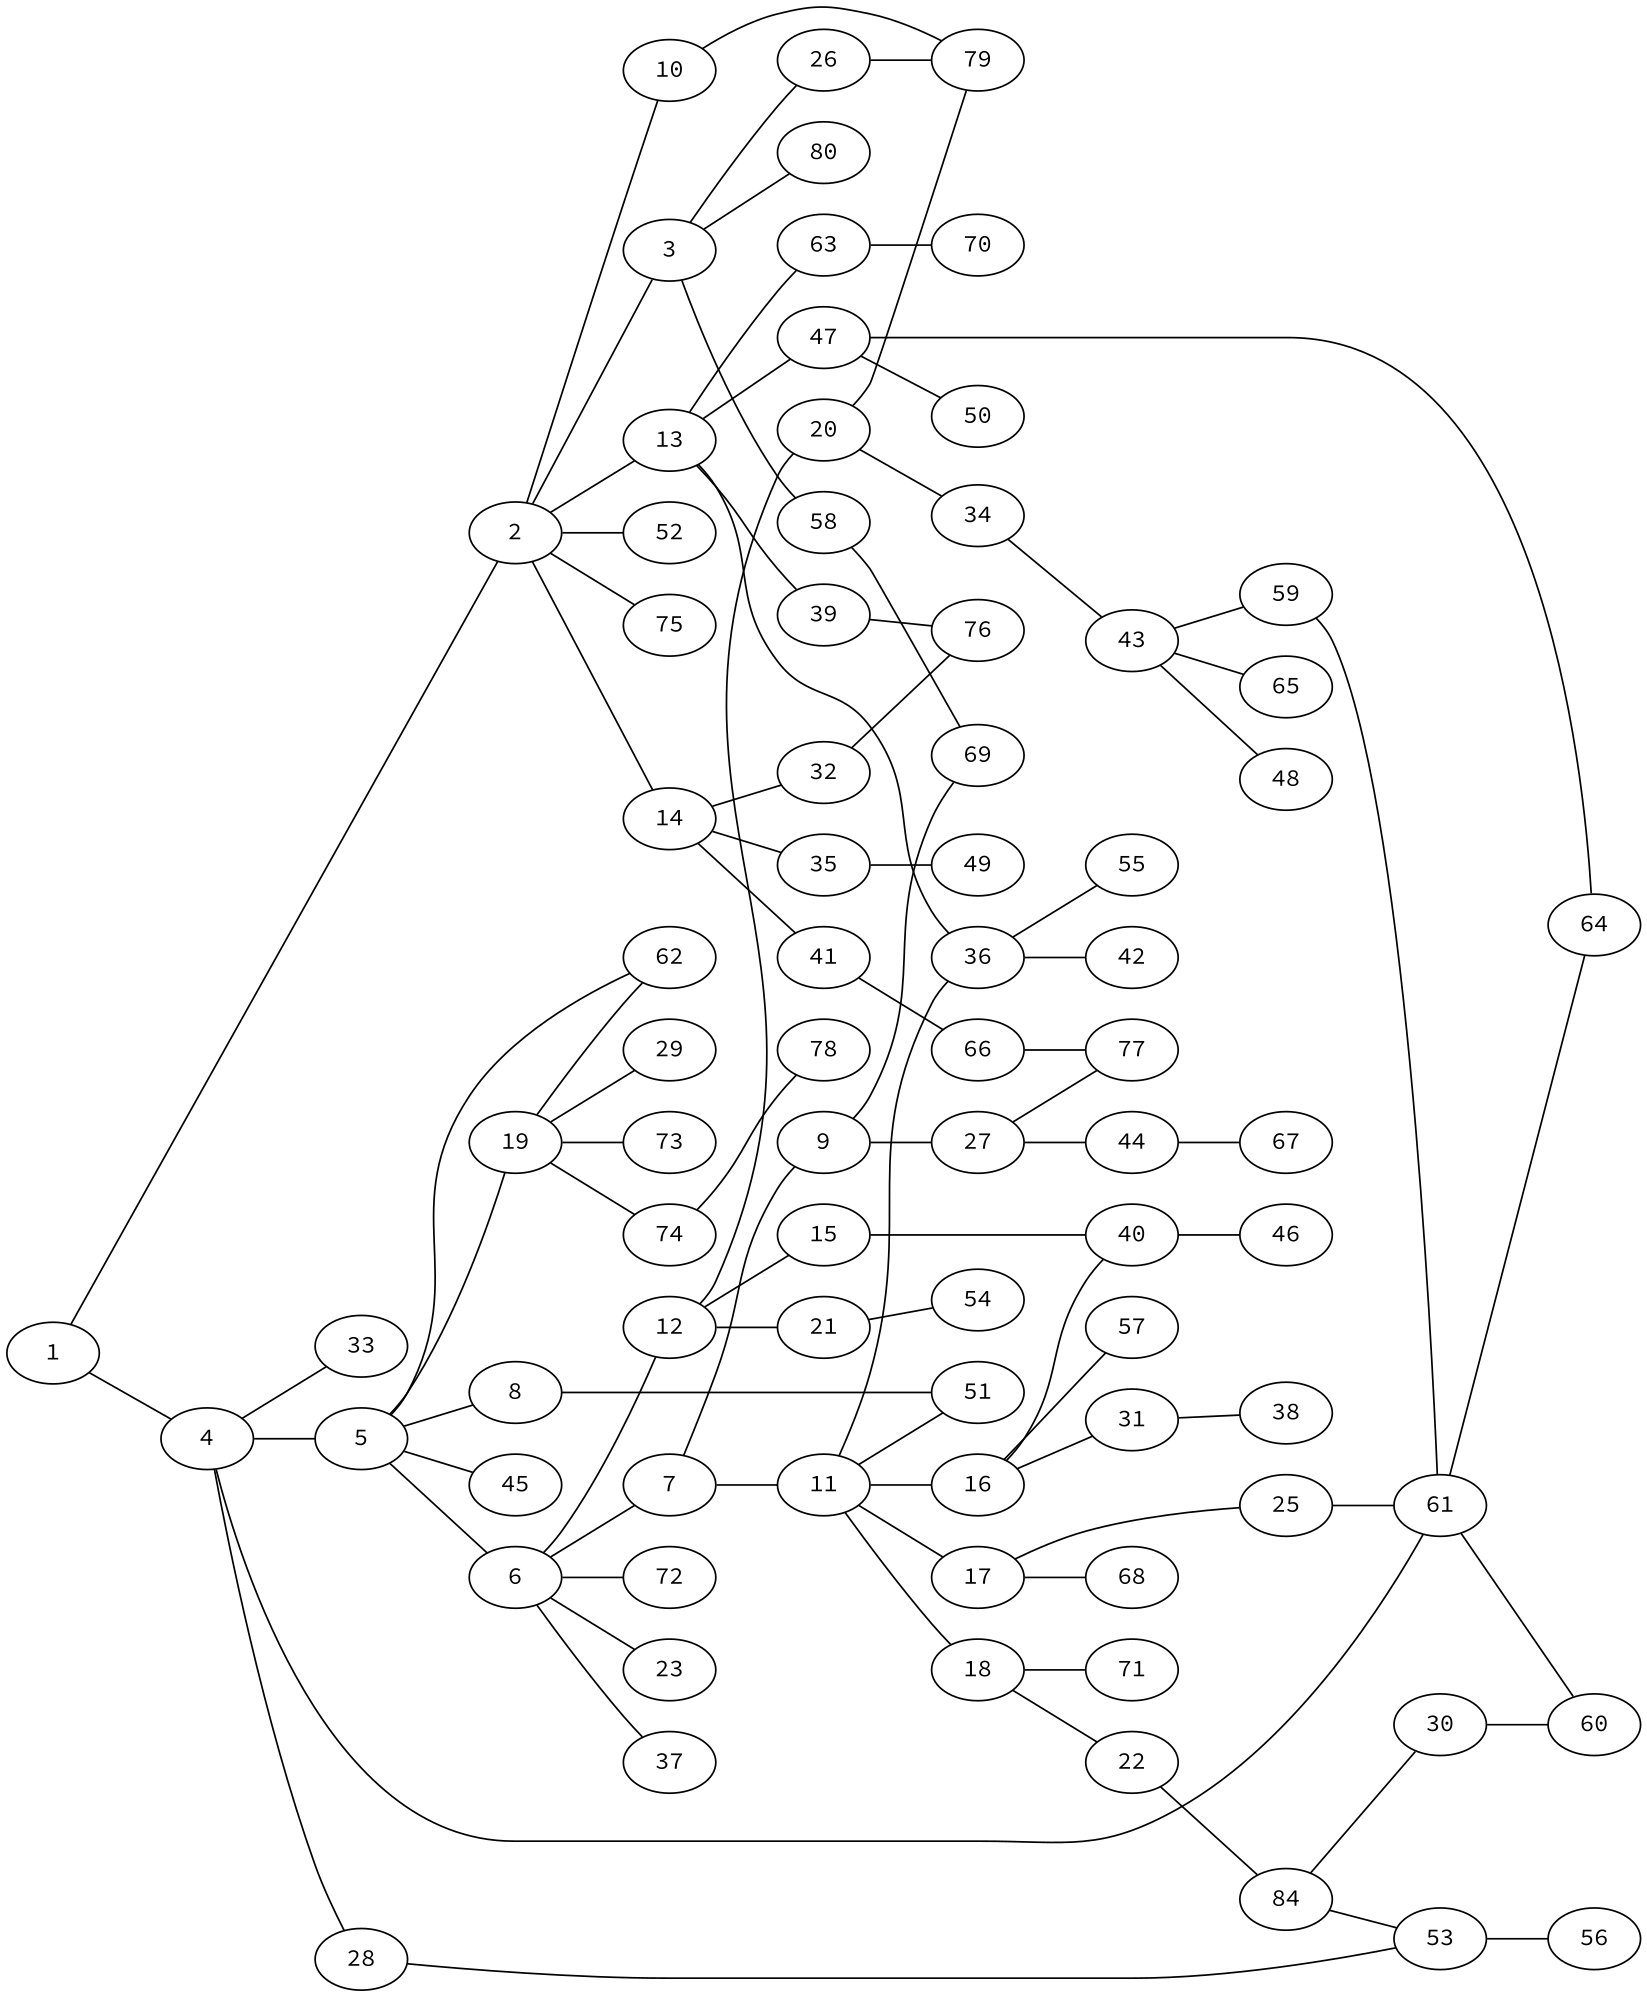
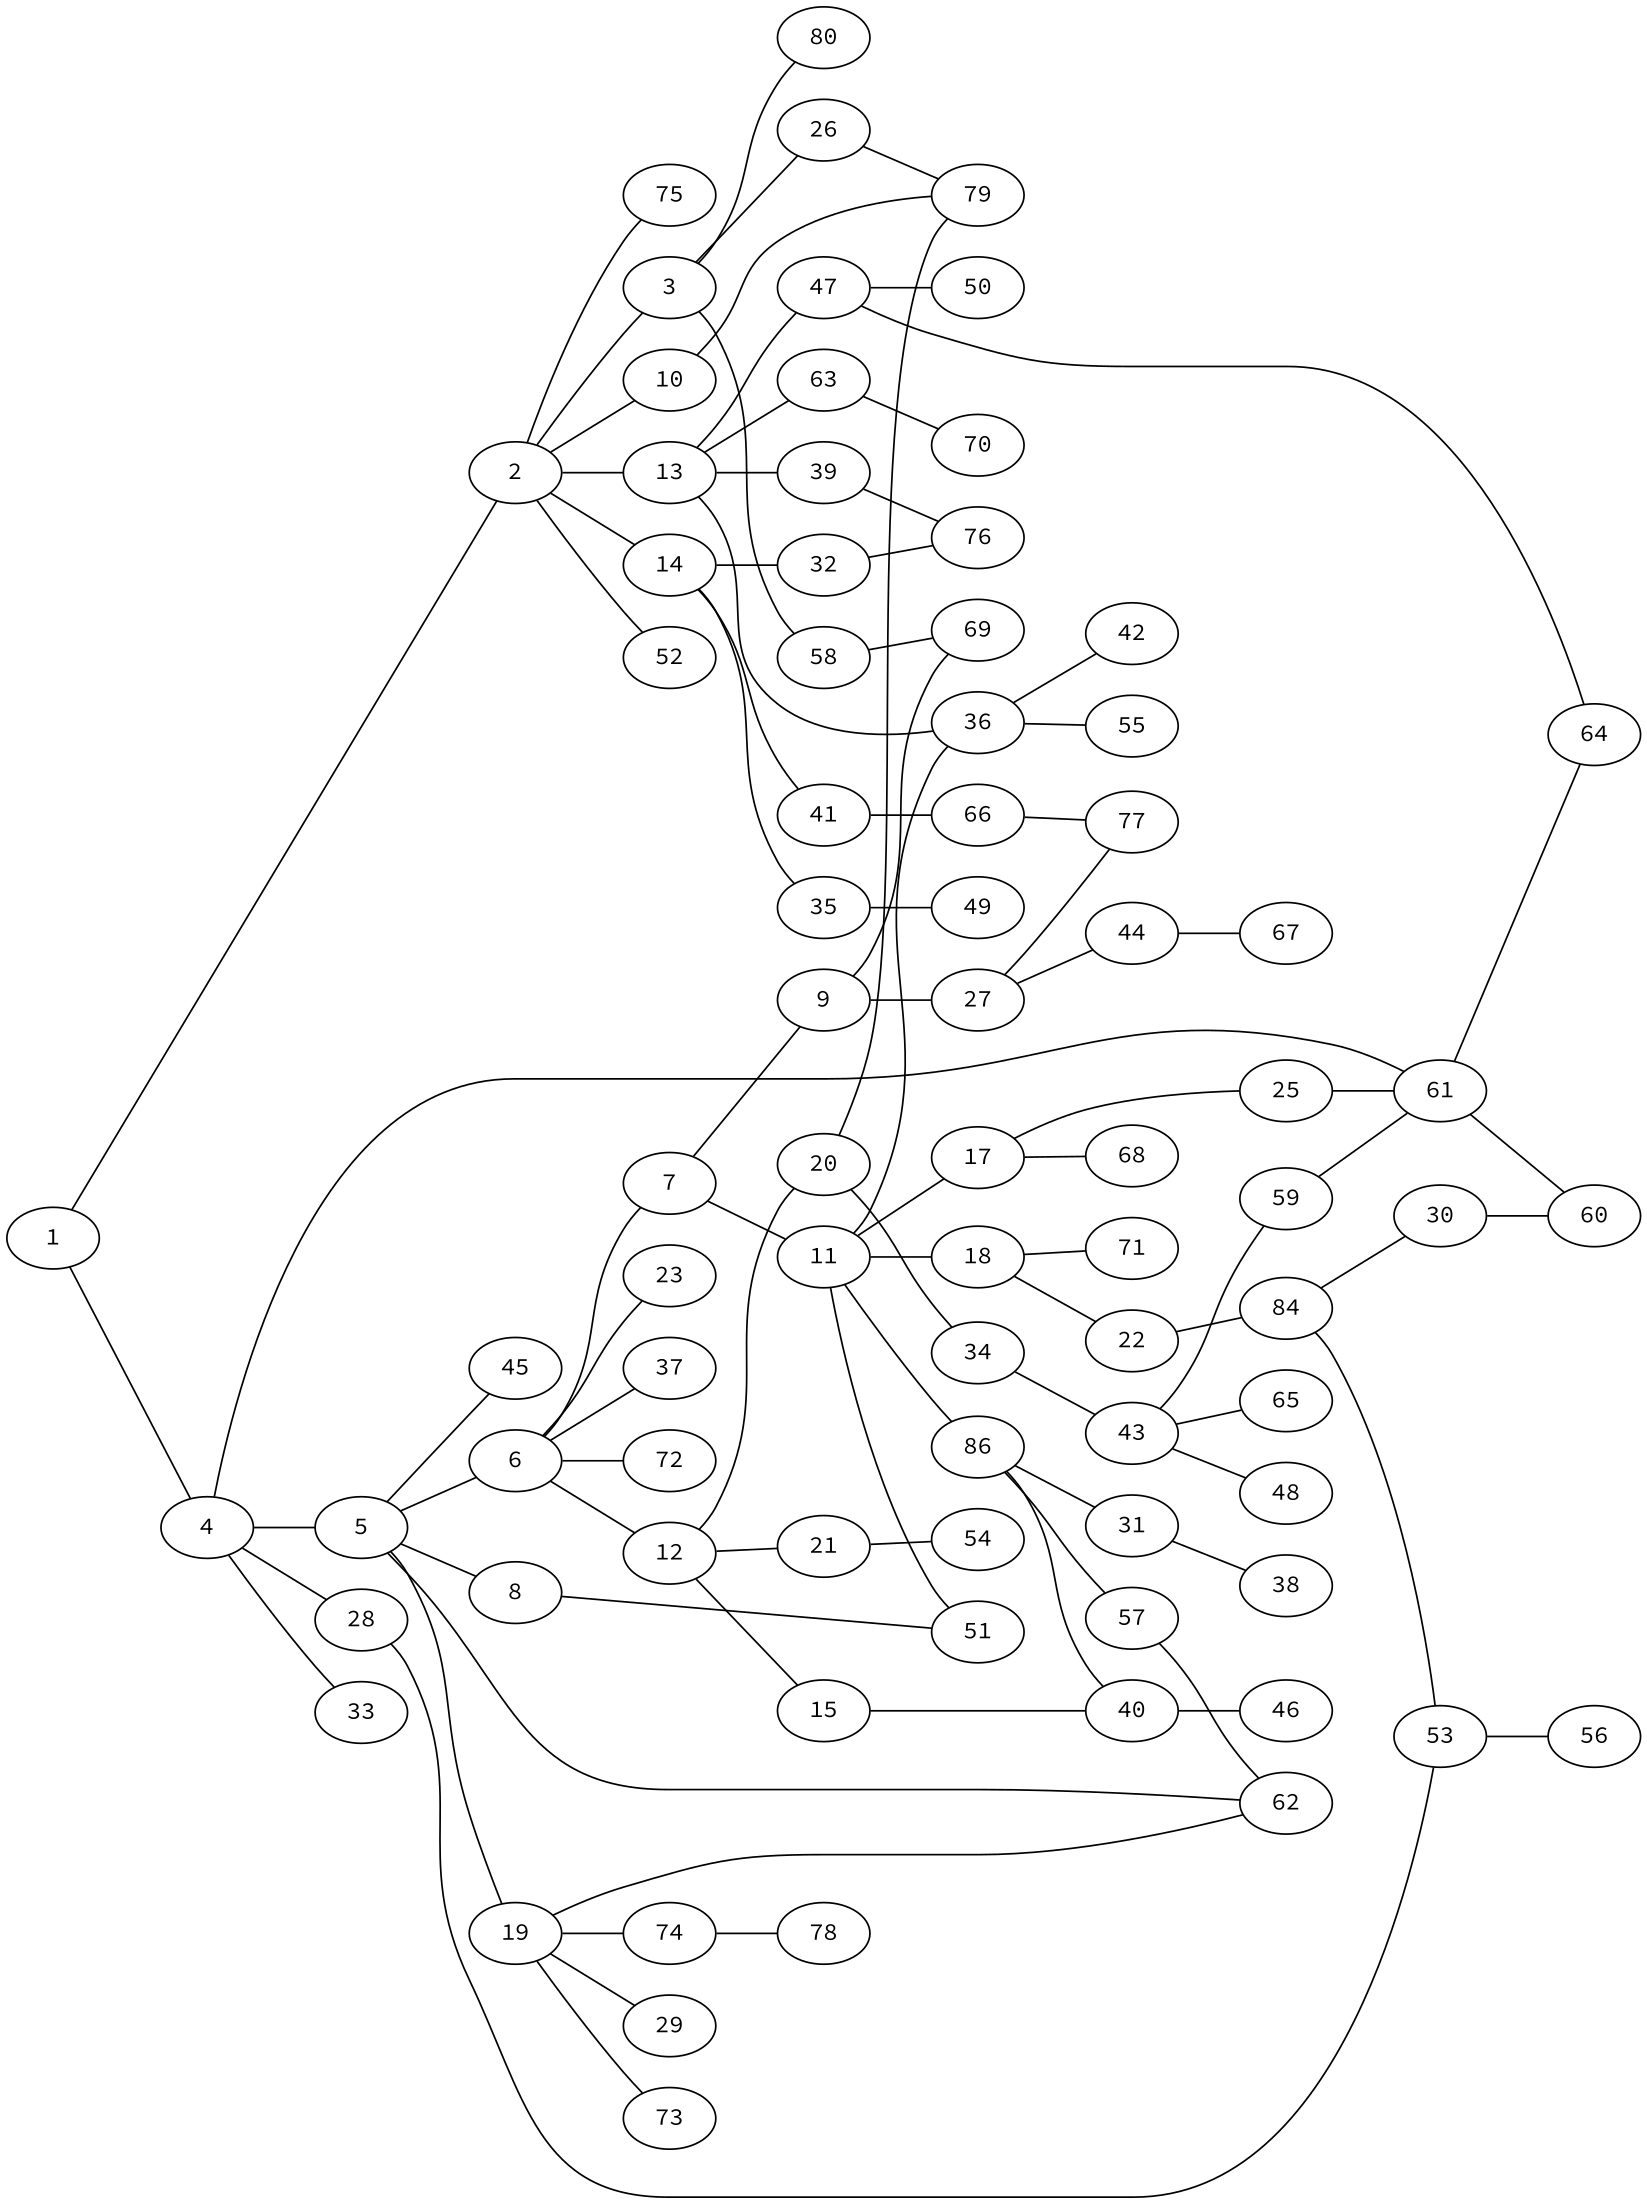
(978, 1485) -> (978, 1447)
none -> (1203, 1700)
